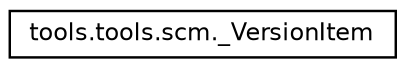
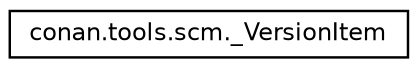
(203, 34) -> (209, 34)
